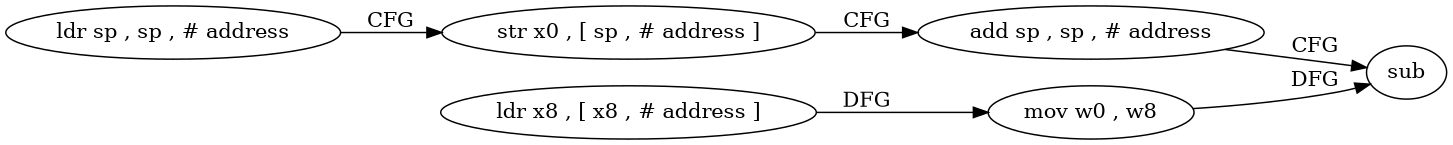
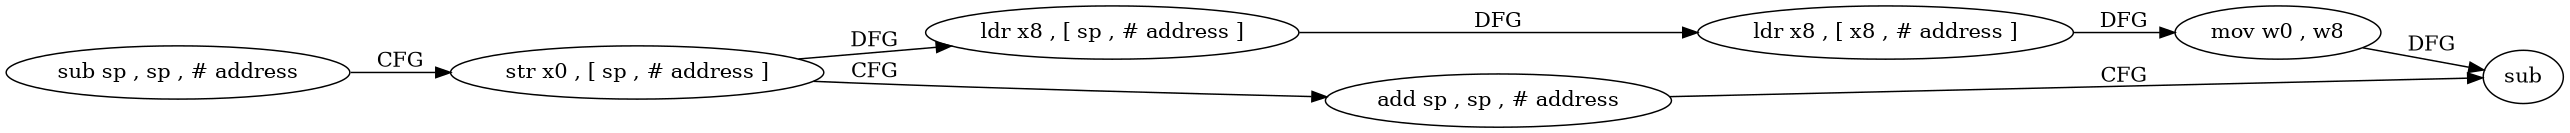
(173, 33) -> (178, 72)
none -> (1112, 33)
